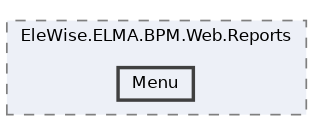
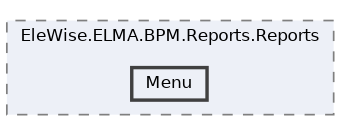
(157, 37) -> (170, 37)
